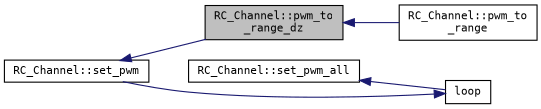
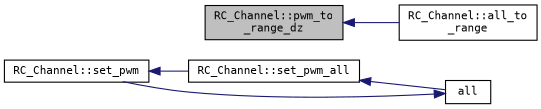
(468, 23) -> (468, 23)
(169, 49) -> (174, 71)
(468, 92) -> (468, 92)
